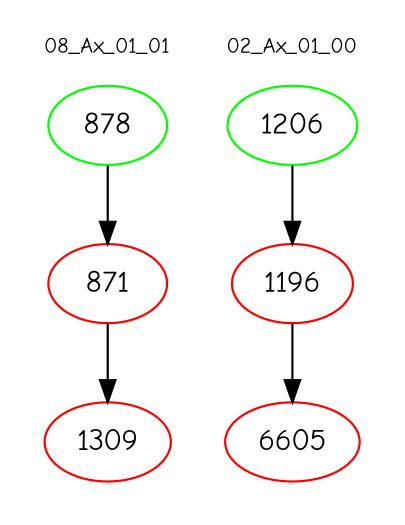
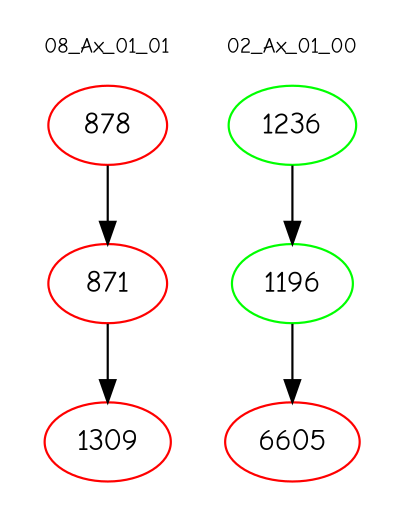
(108, 125) -> (108, 125)
(292, 125) -> (292, 125)
(292, 284) -> (292, 284)
